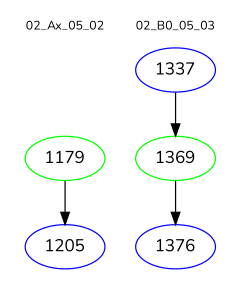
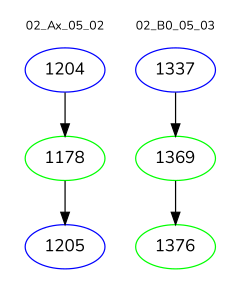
none -> (65, 70)
(65, 158) -> (65, 158)
(176, 247) -> (176, 247)
